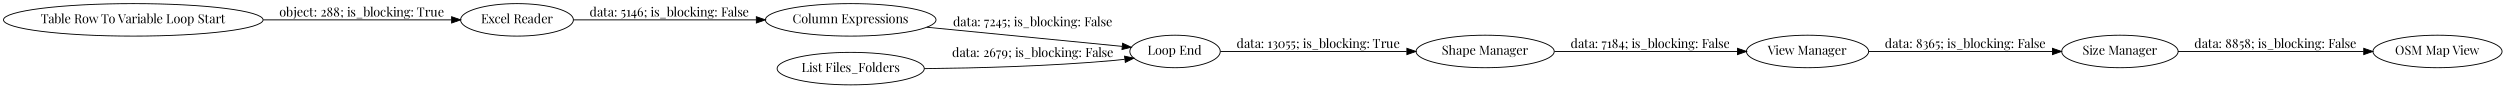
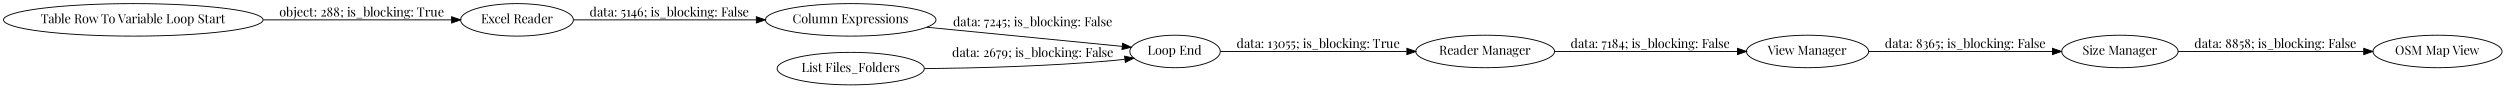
(1485, 51) -> (1485, 51)
